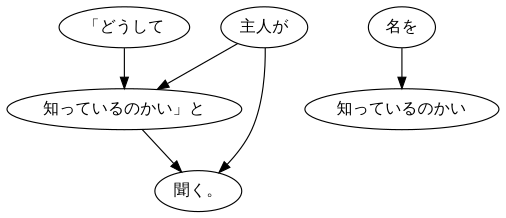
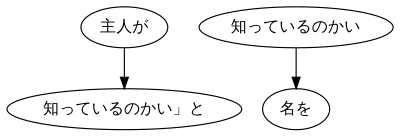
(124, 27) -> none
(402, 63) -> (296, 63)
(198, 191) -> none
